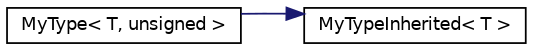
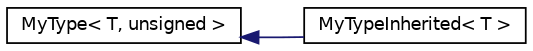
(263, 14) -> (281, 37)
